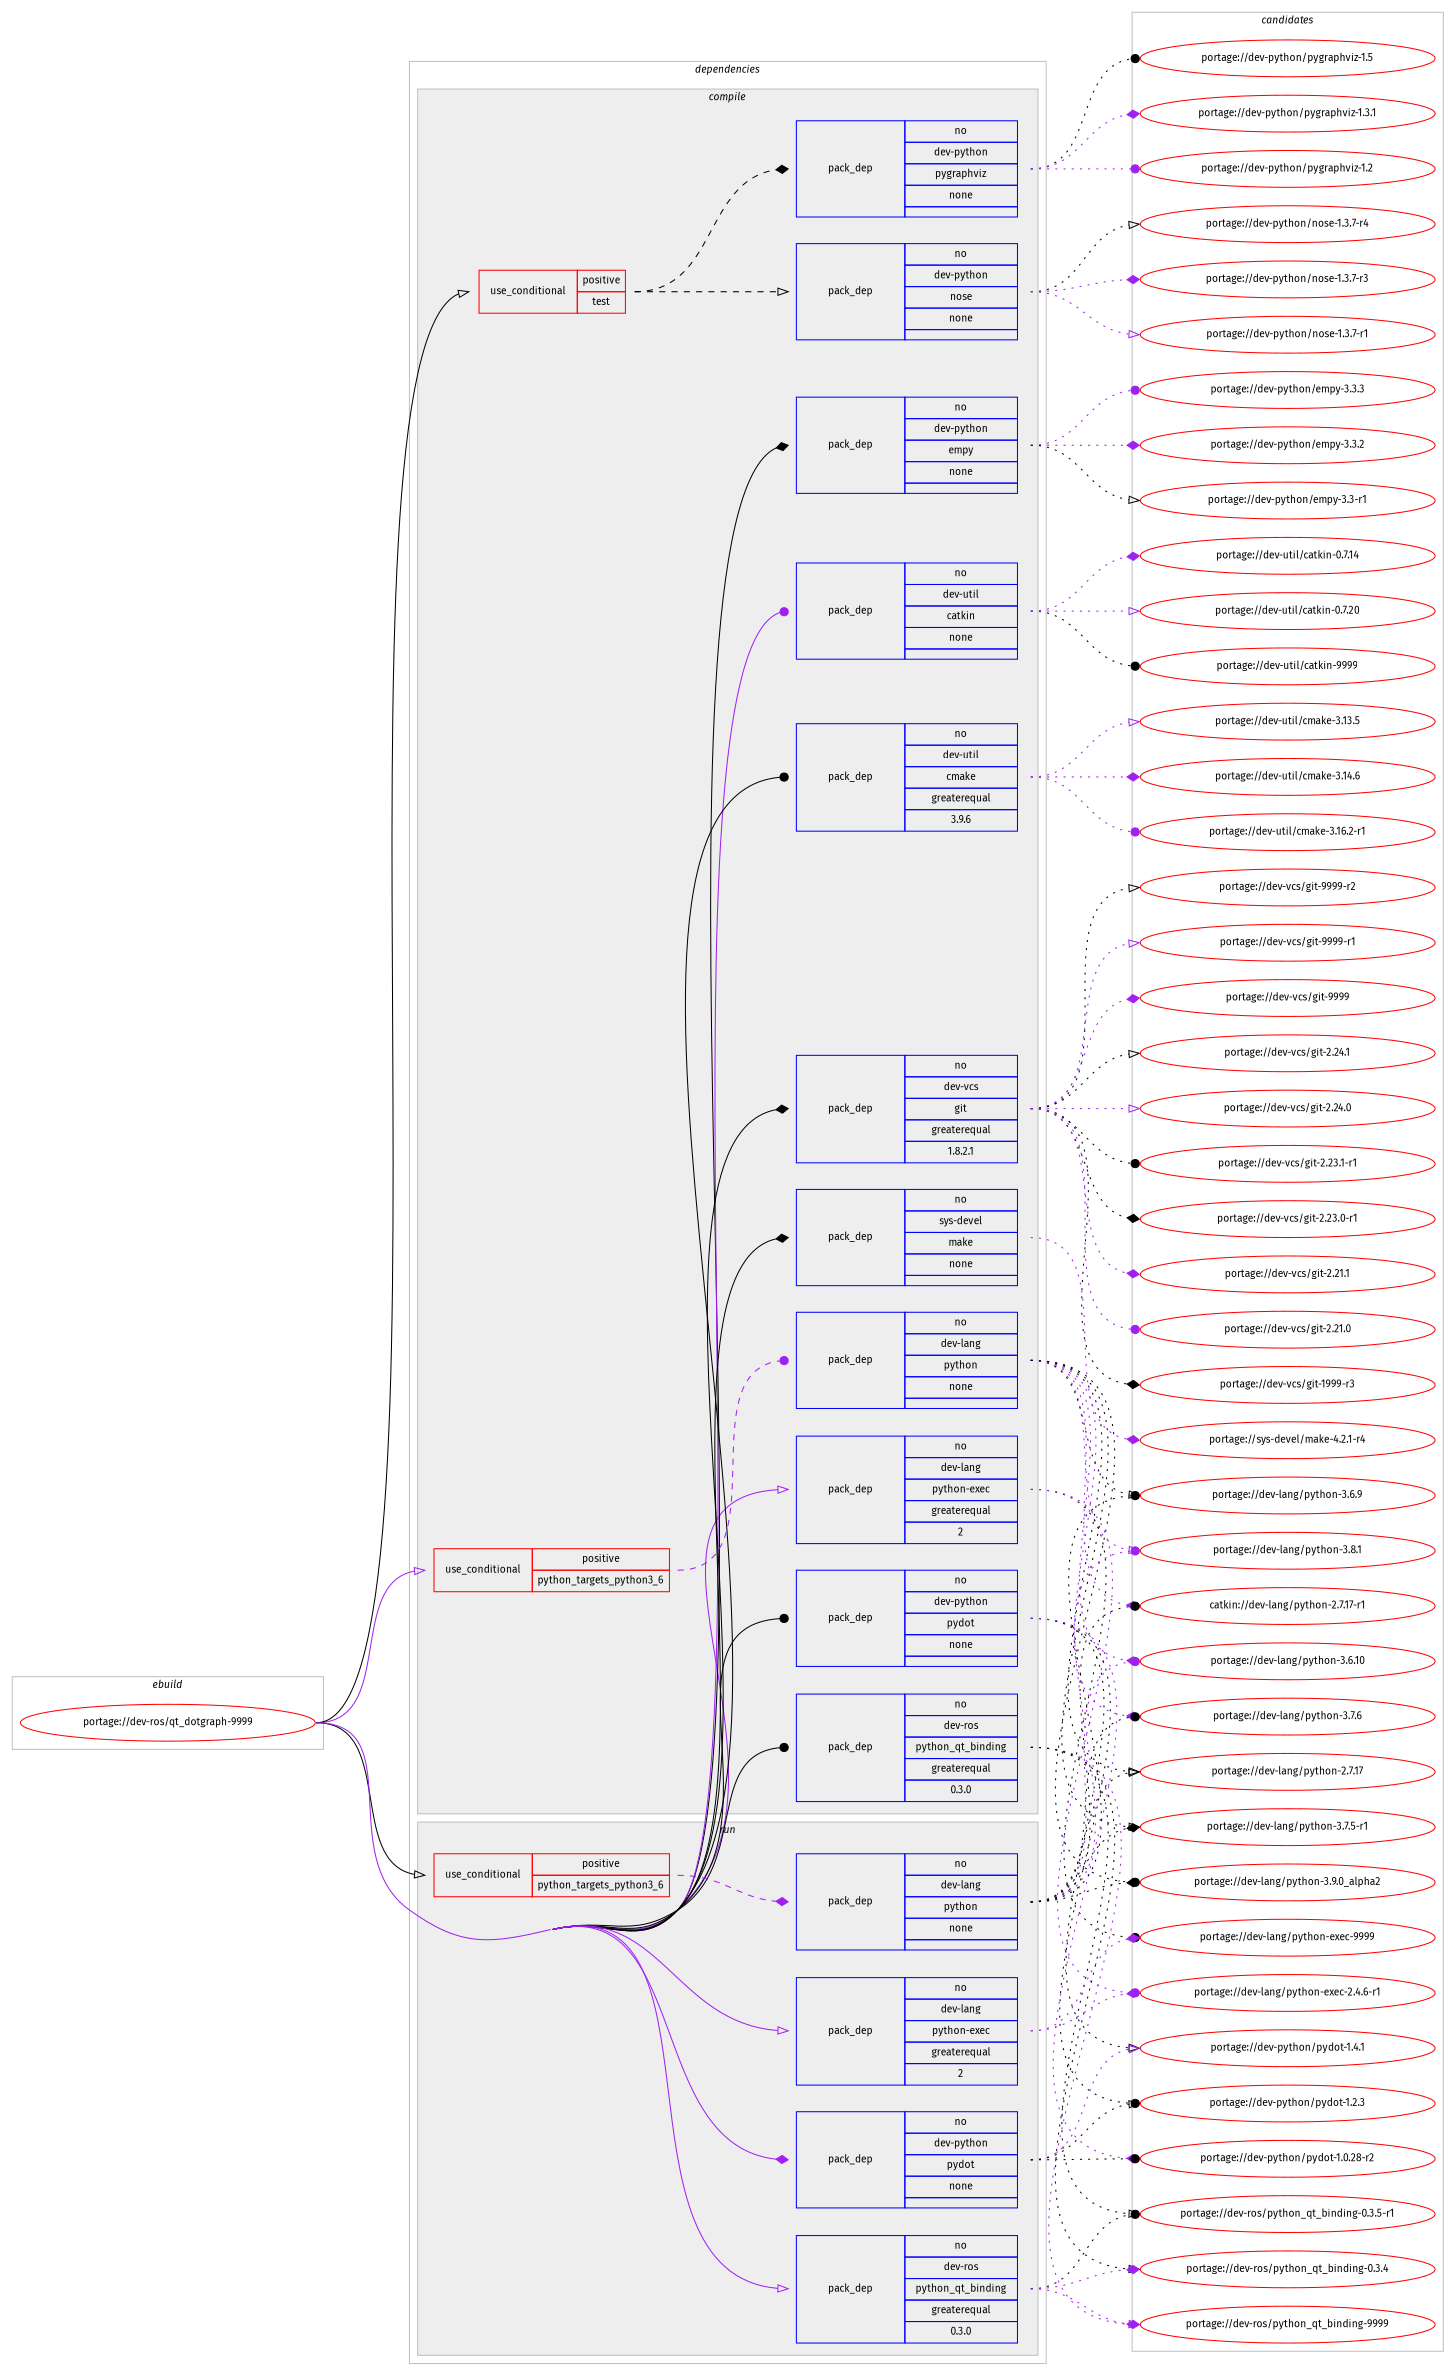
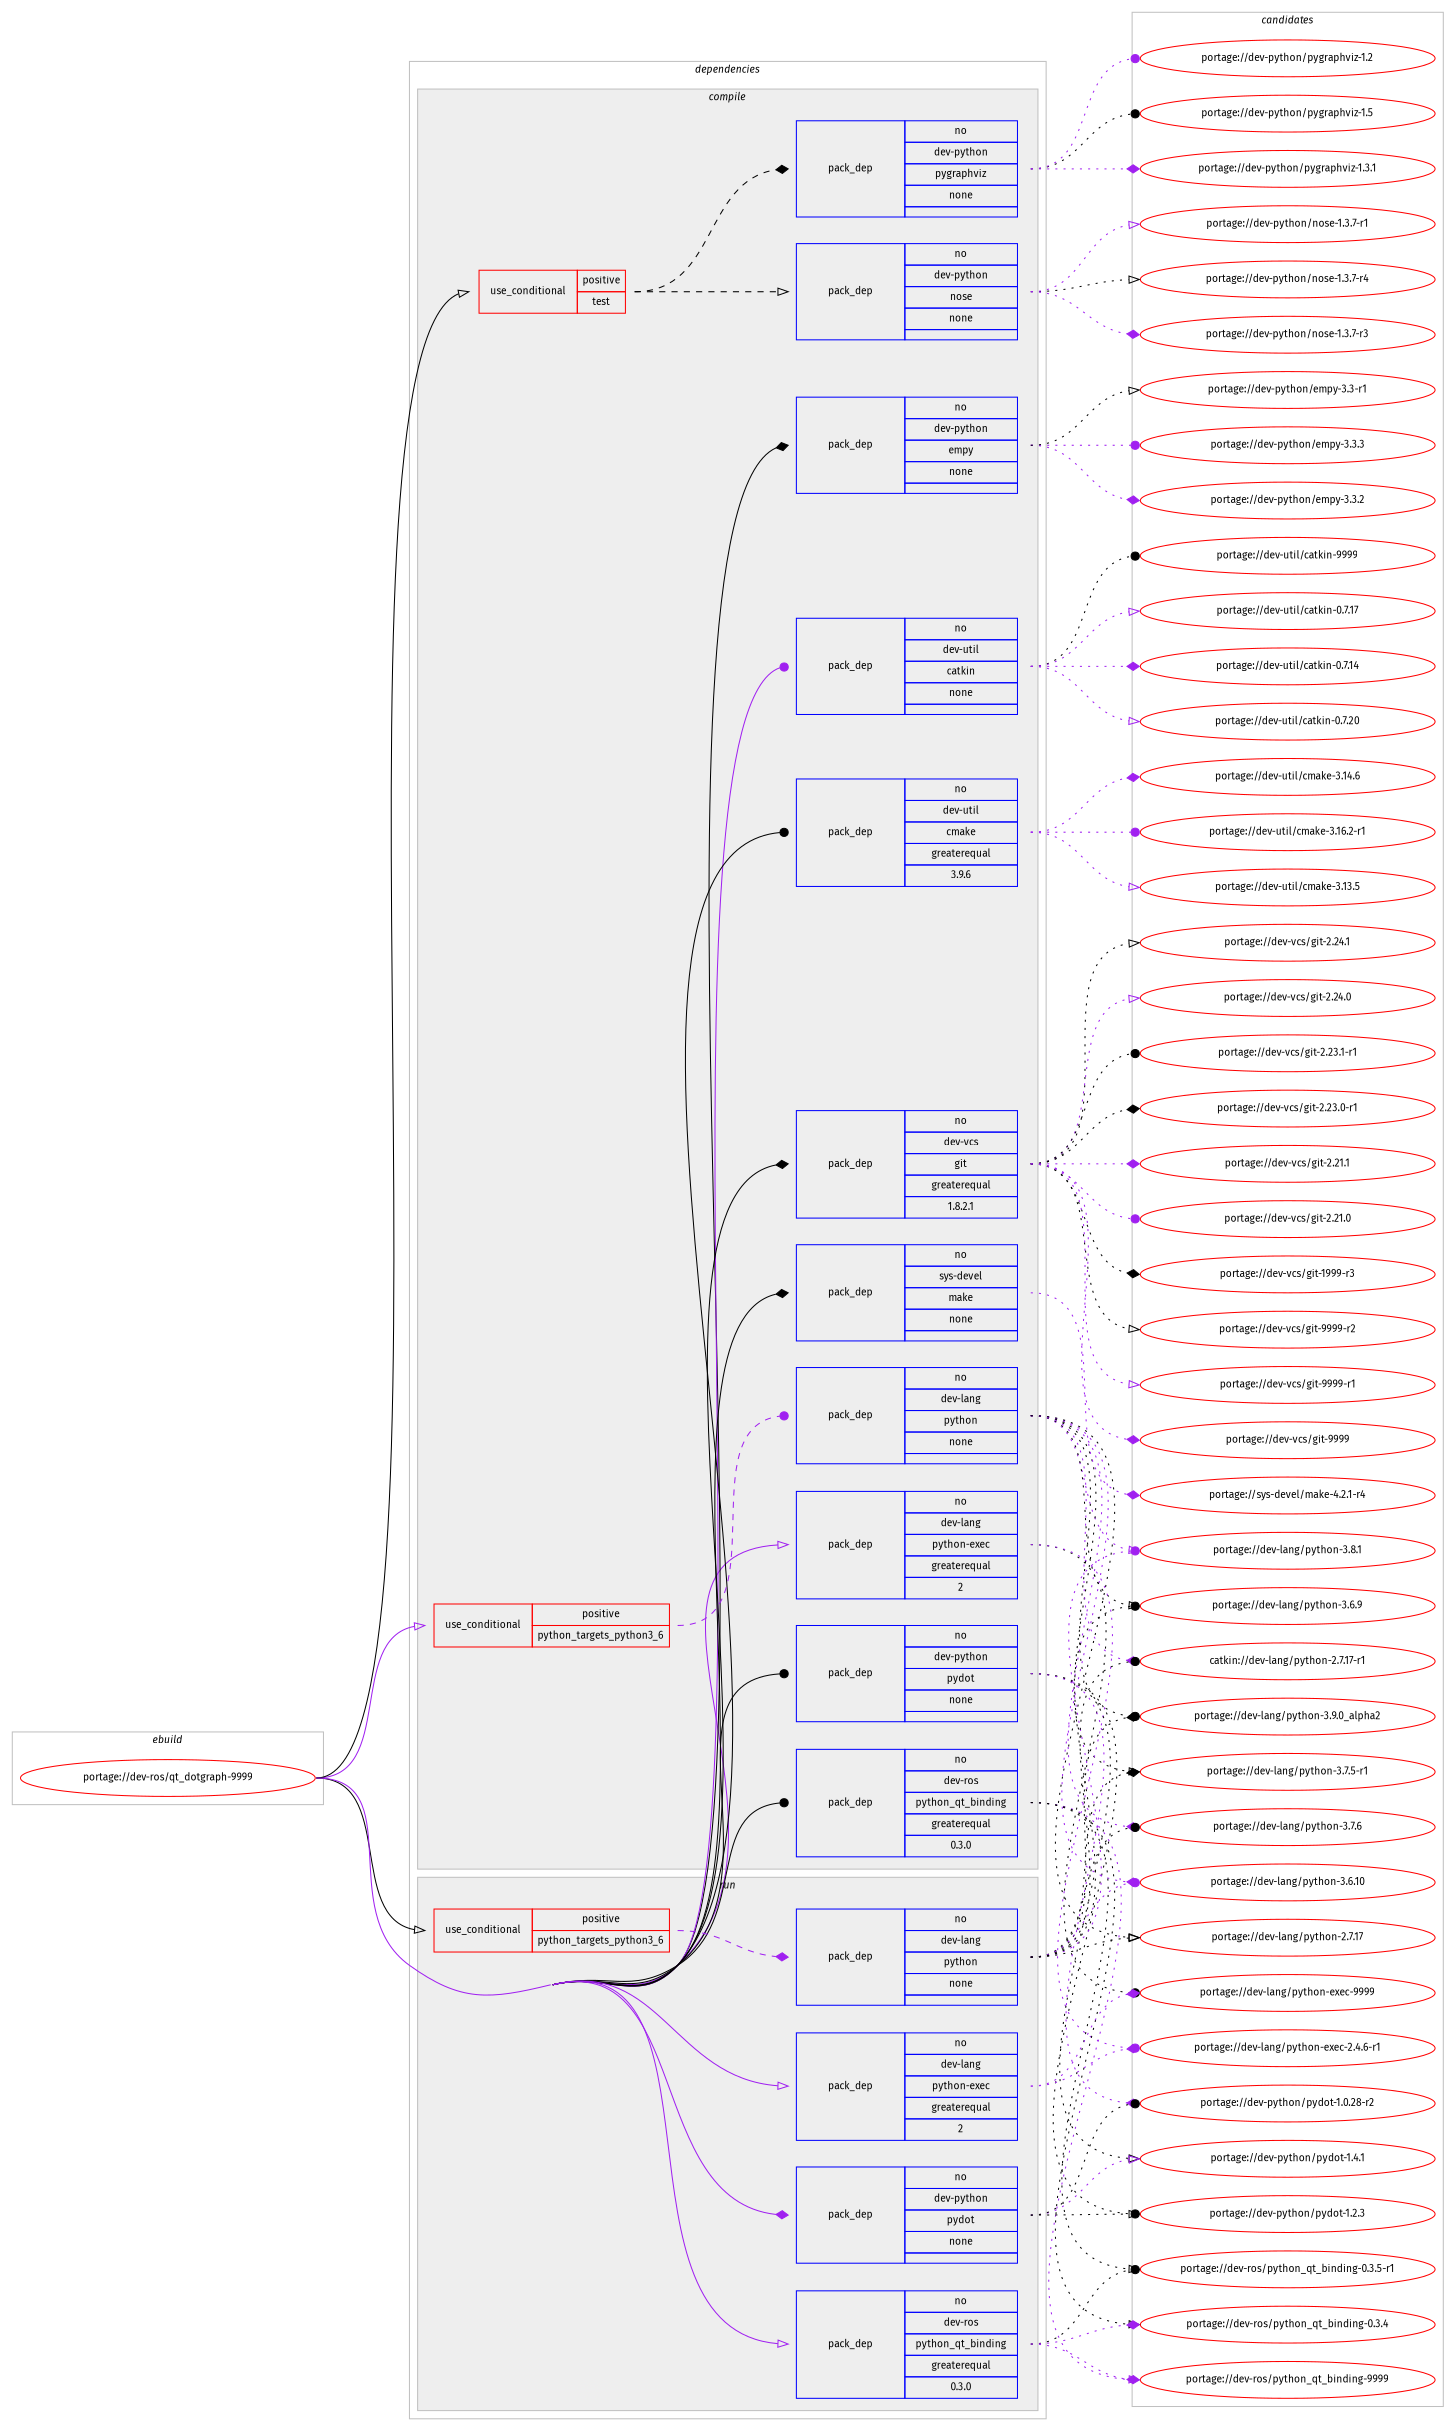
none -> (1288, 611)
